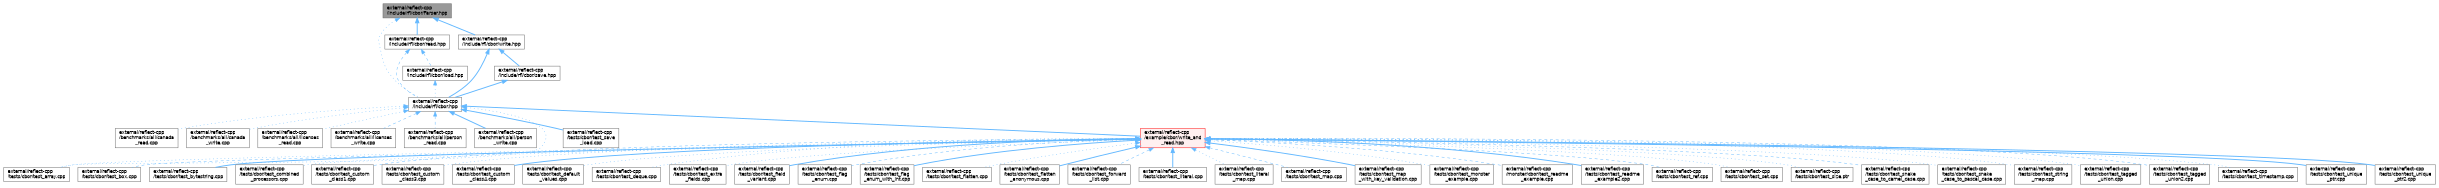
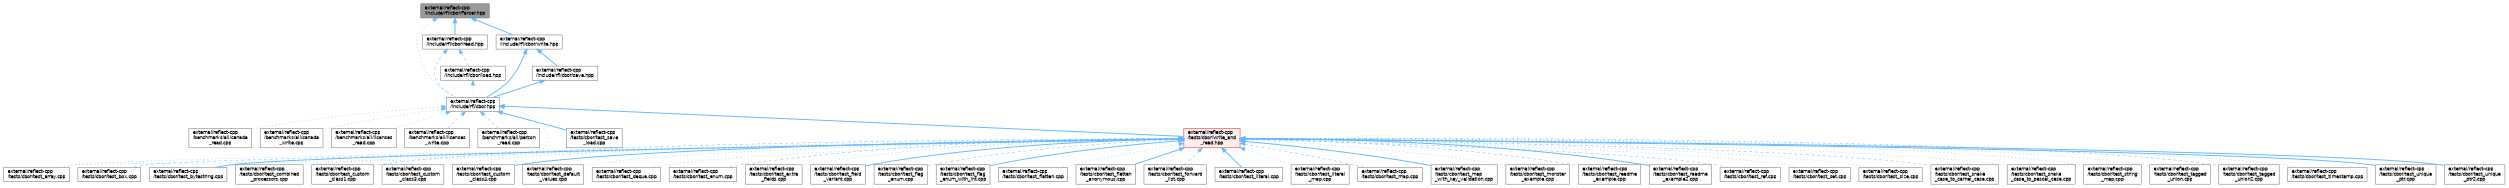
(506, 138) -> none
(1173, 138) -> (1212, 138)
none -> (703, 174)
(1537, 174) -> (1610, 174)
(1822, 174) -> (1891, 174)
